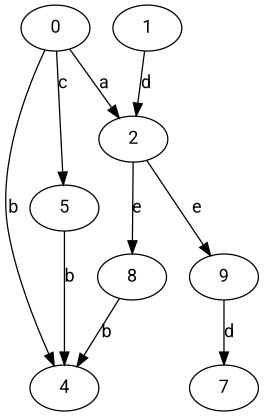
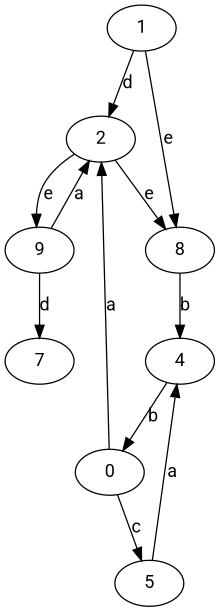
none -> (160, 133)
none -> (67, 200)
(6, 203) -> (148, 411)
(70, 277) -> (172, 472)
